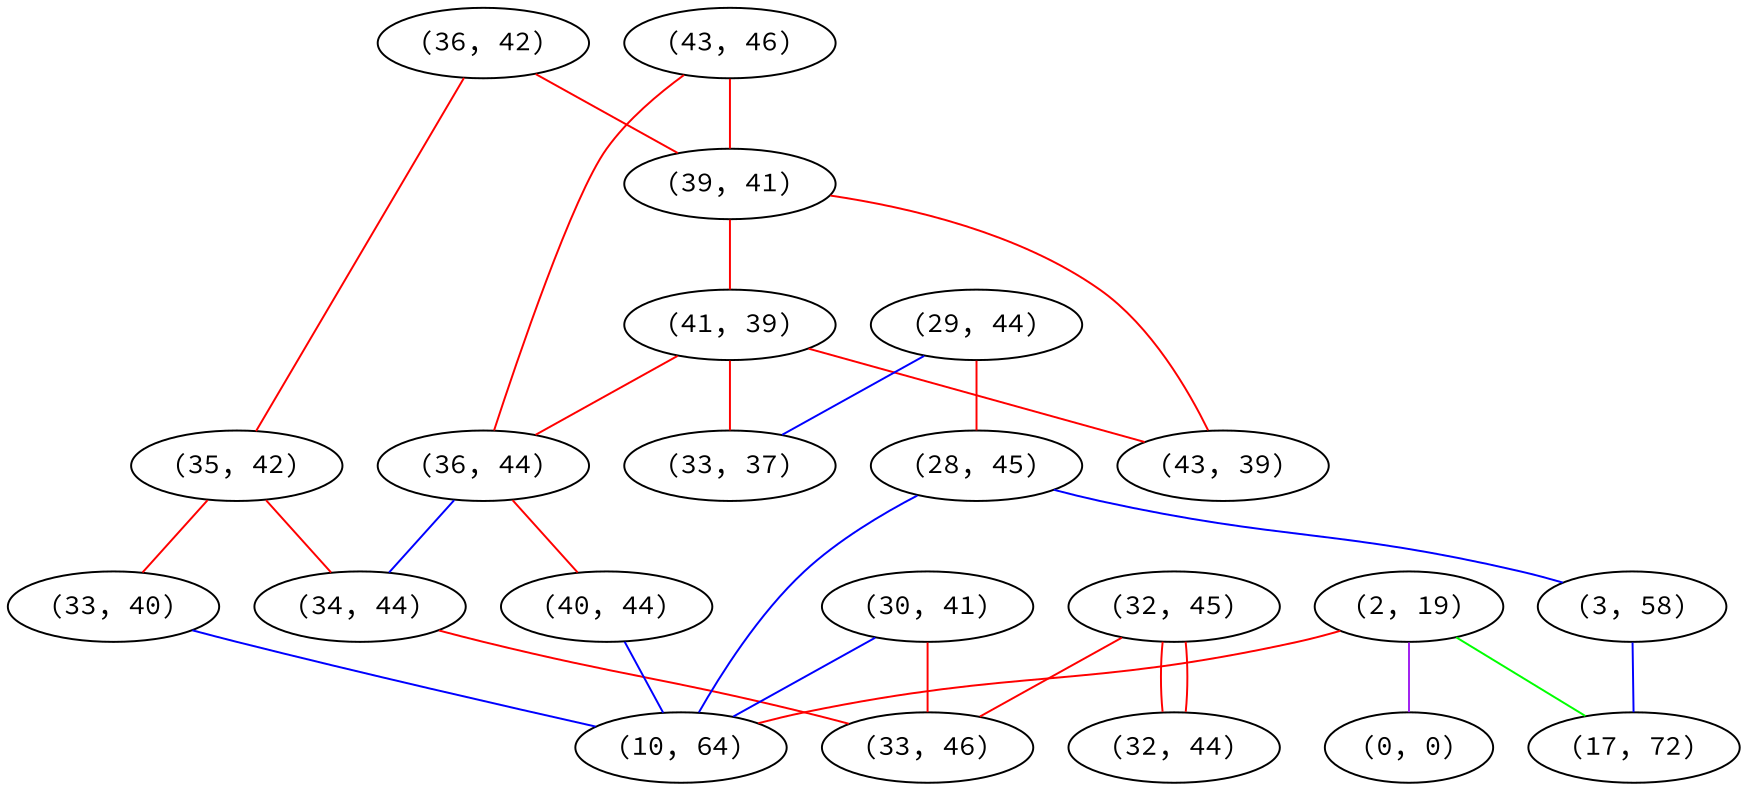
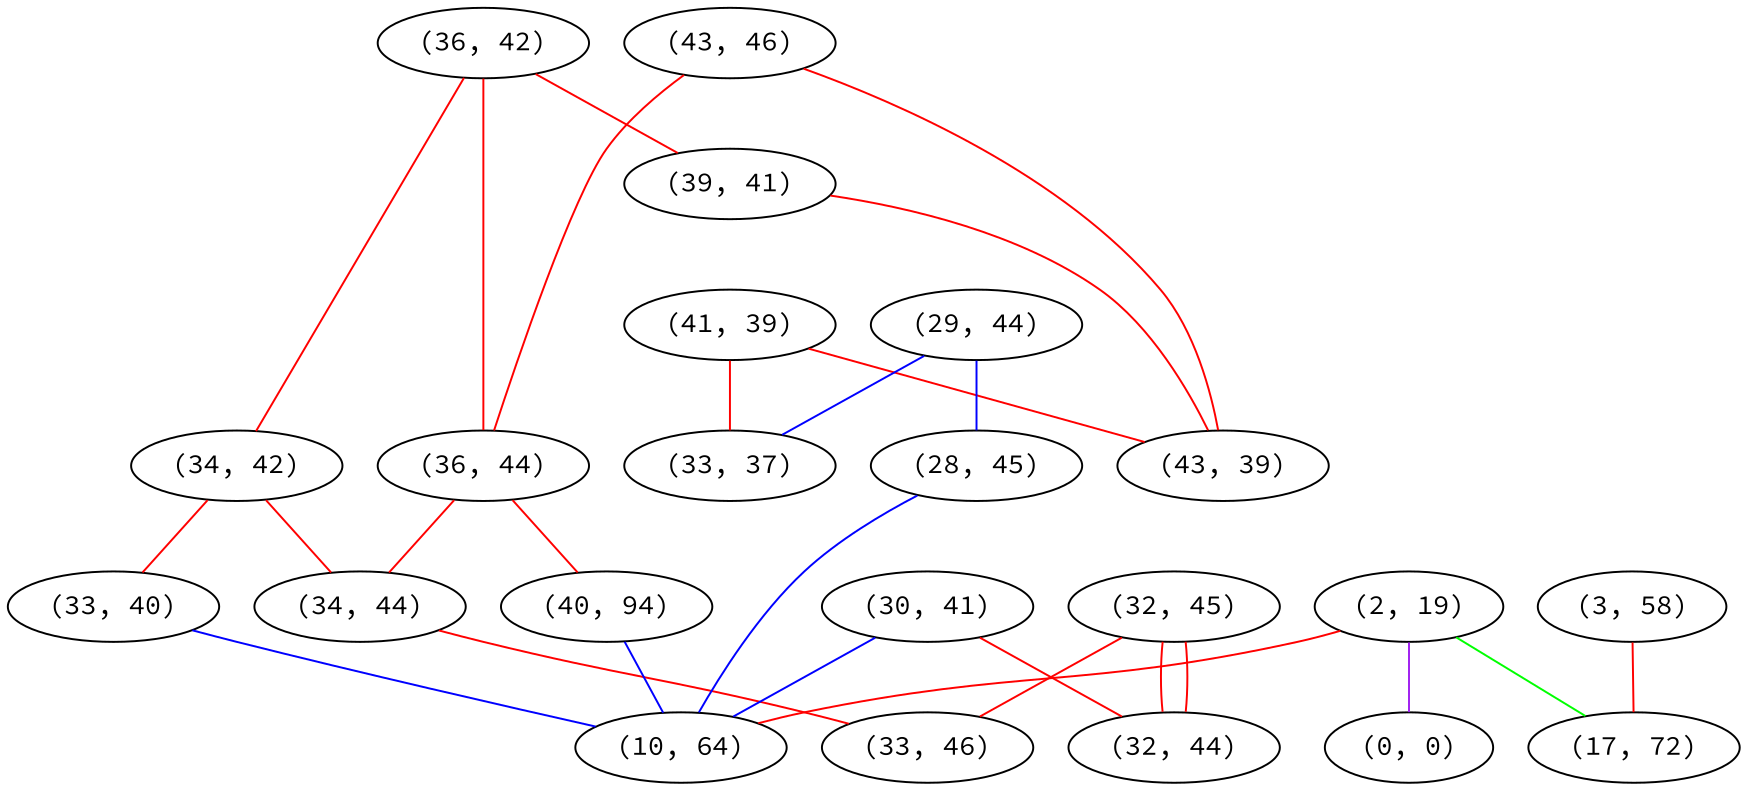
(730, 114) -> (1060, 199)
(730, 255) -> none
(607, 395) -> (483, 254)
(977, 408) -> (977, 408)
(237, 466) -> (237, 466)
(1309, 535) -> none
(422, 536) -> (422, 536)
(607, 607) -> (607, 607)
(928, 677) -> (1033, 667)
(1633, 677) -> (1633, 677)
